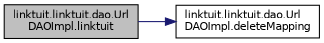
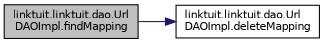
(71, 22) -> (71, 22)
